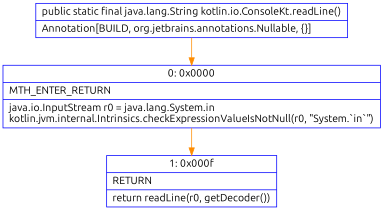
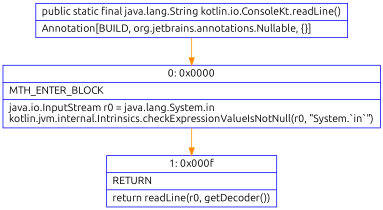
(60, 91) -> (56, 91)
